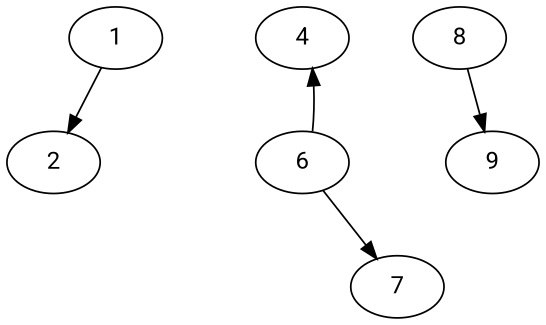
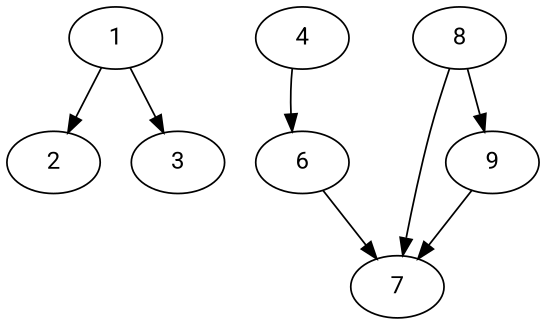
(314, 109) -> (291, 91)
none -> (425, 152)
none -> (178, 162)
none -> (450, 218)
